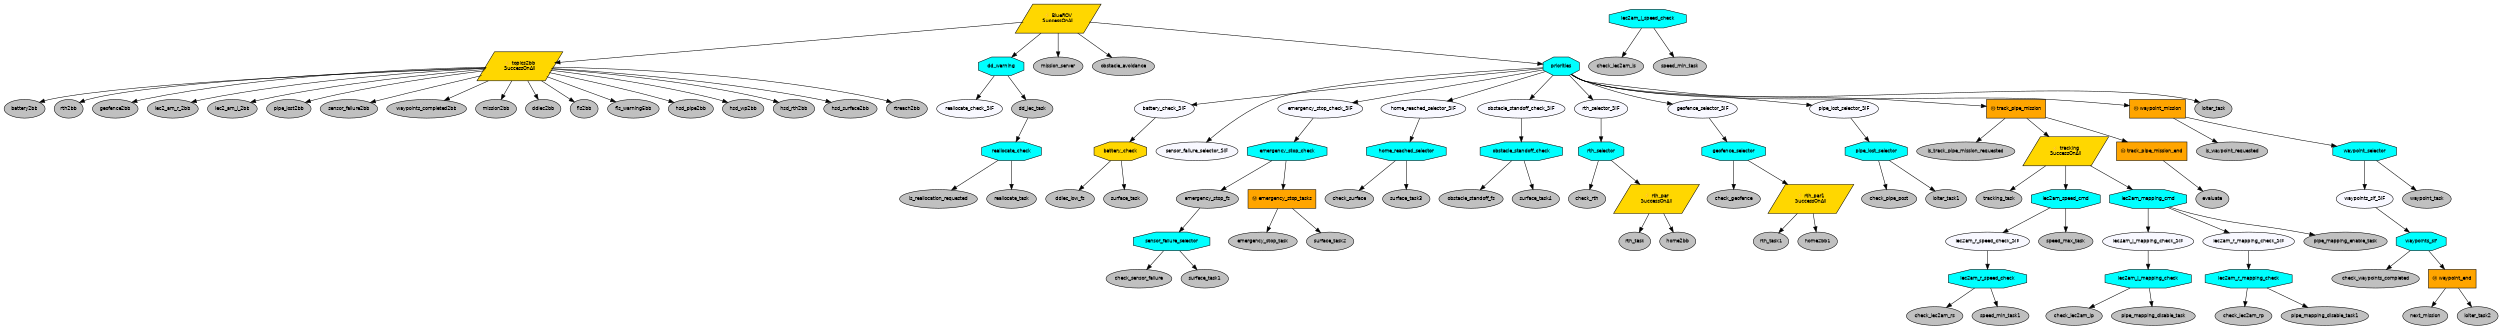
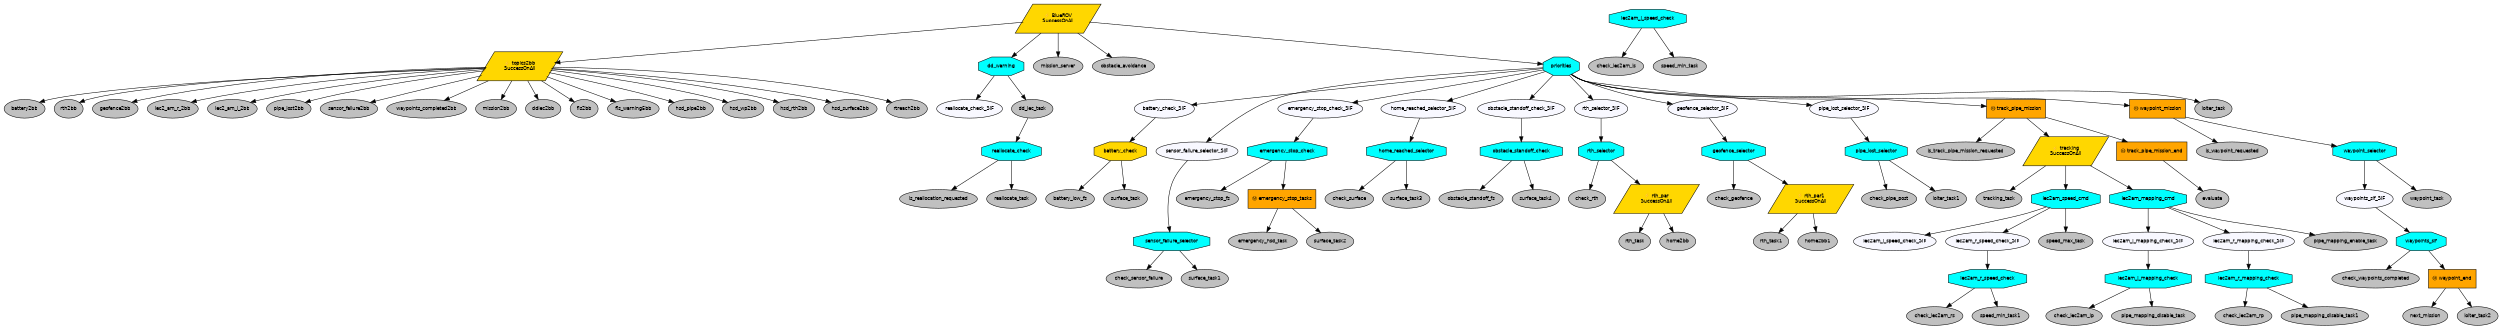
(1070, 199) -> (1070, 199)
(1191, 218) -> (1170, 191)
(1263, 241) -> (1263, 241)
none -> (1895, 241)
(2148, 241) -> (2148, 241)
